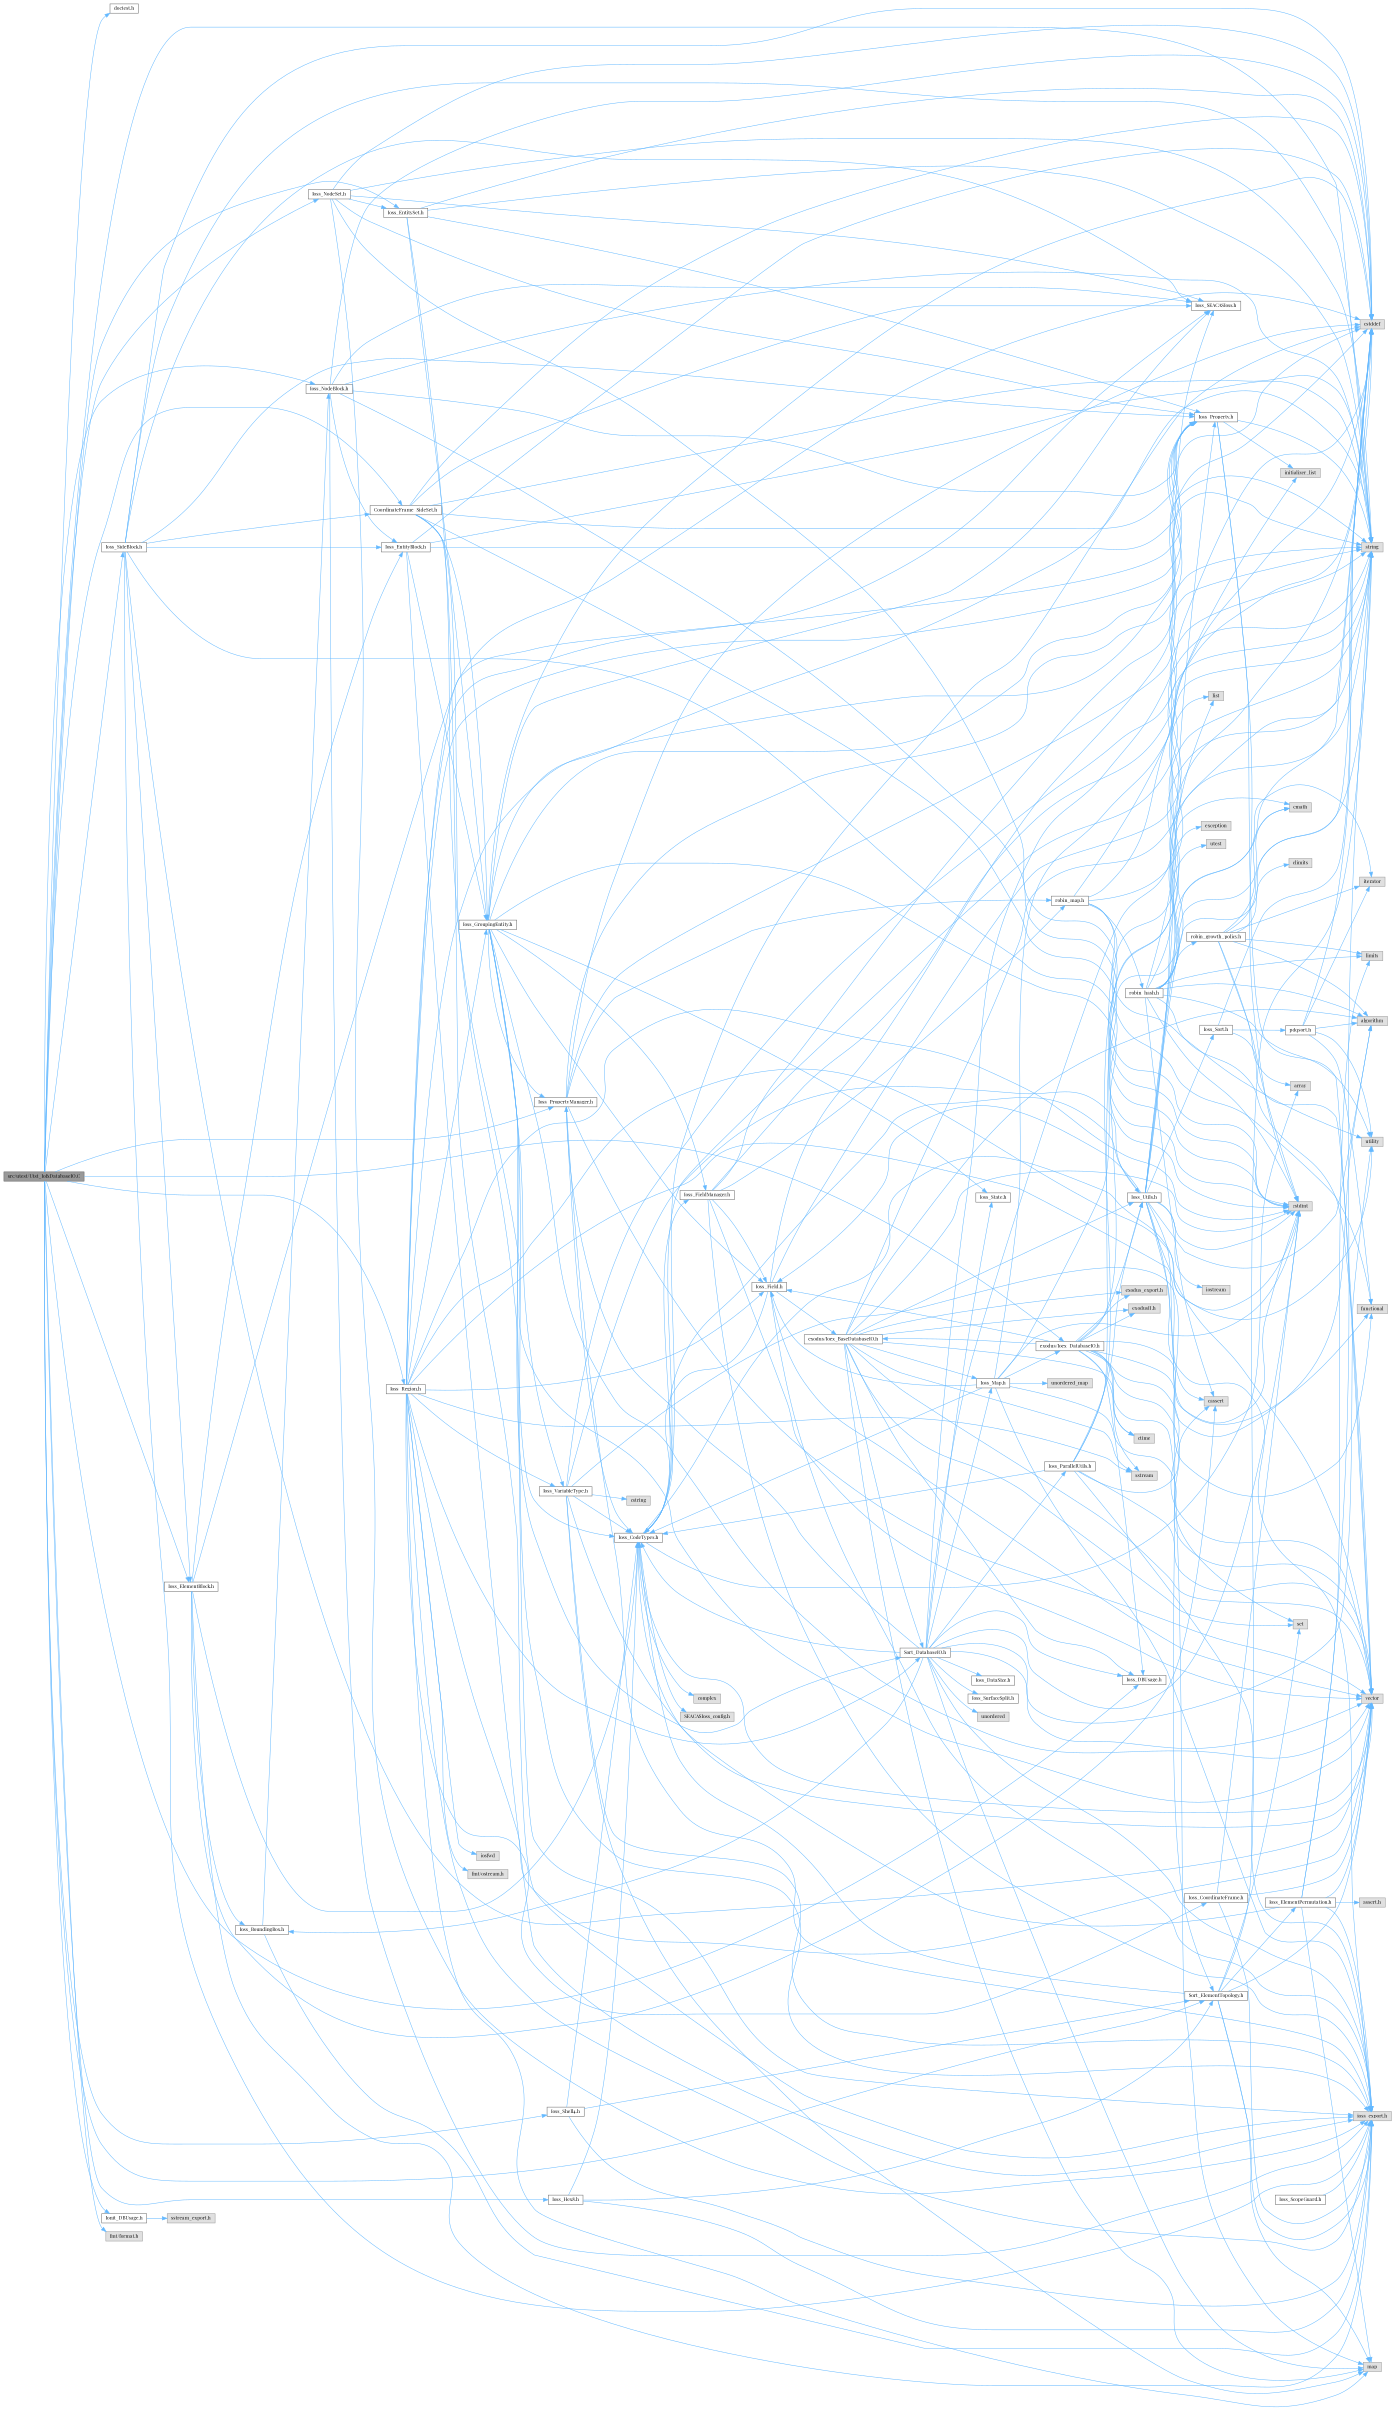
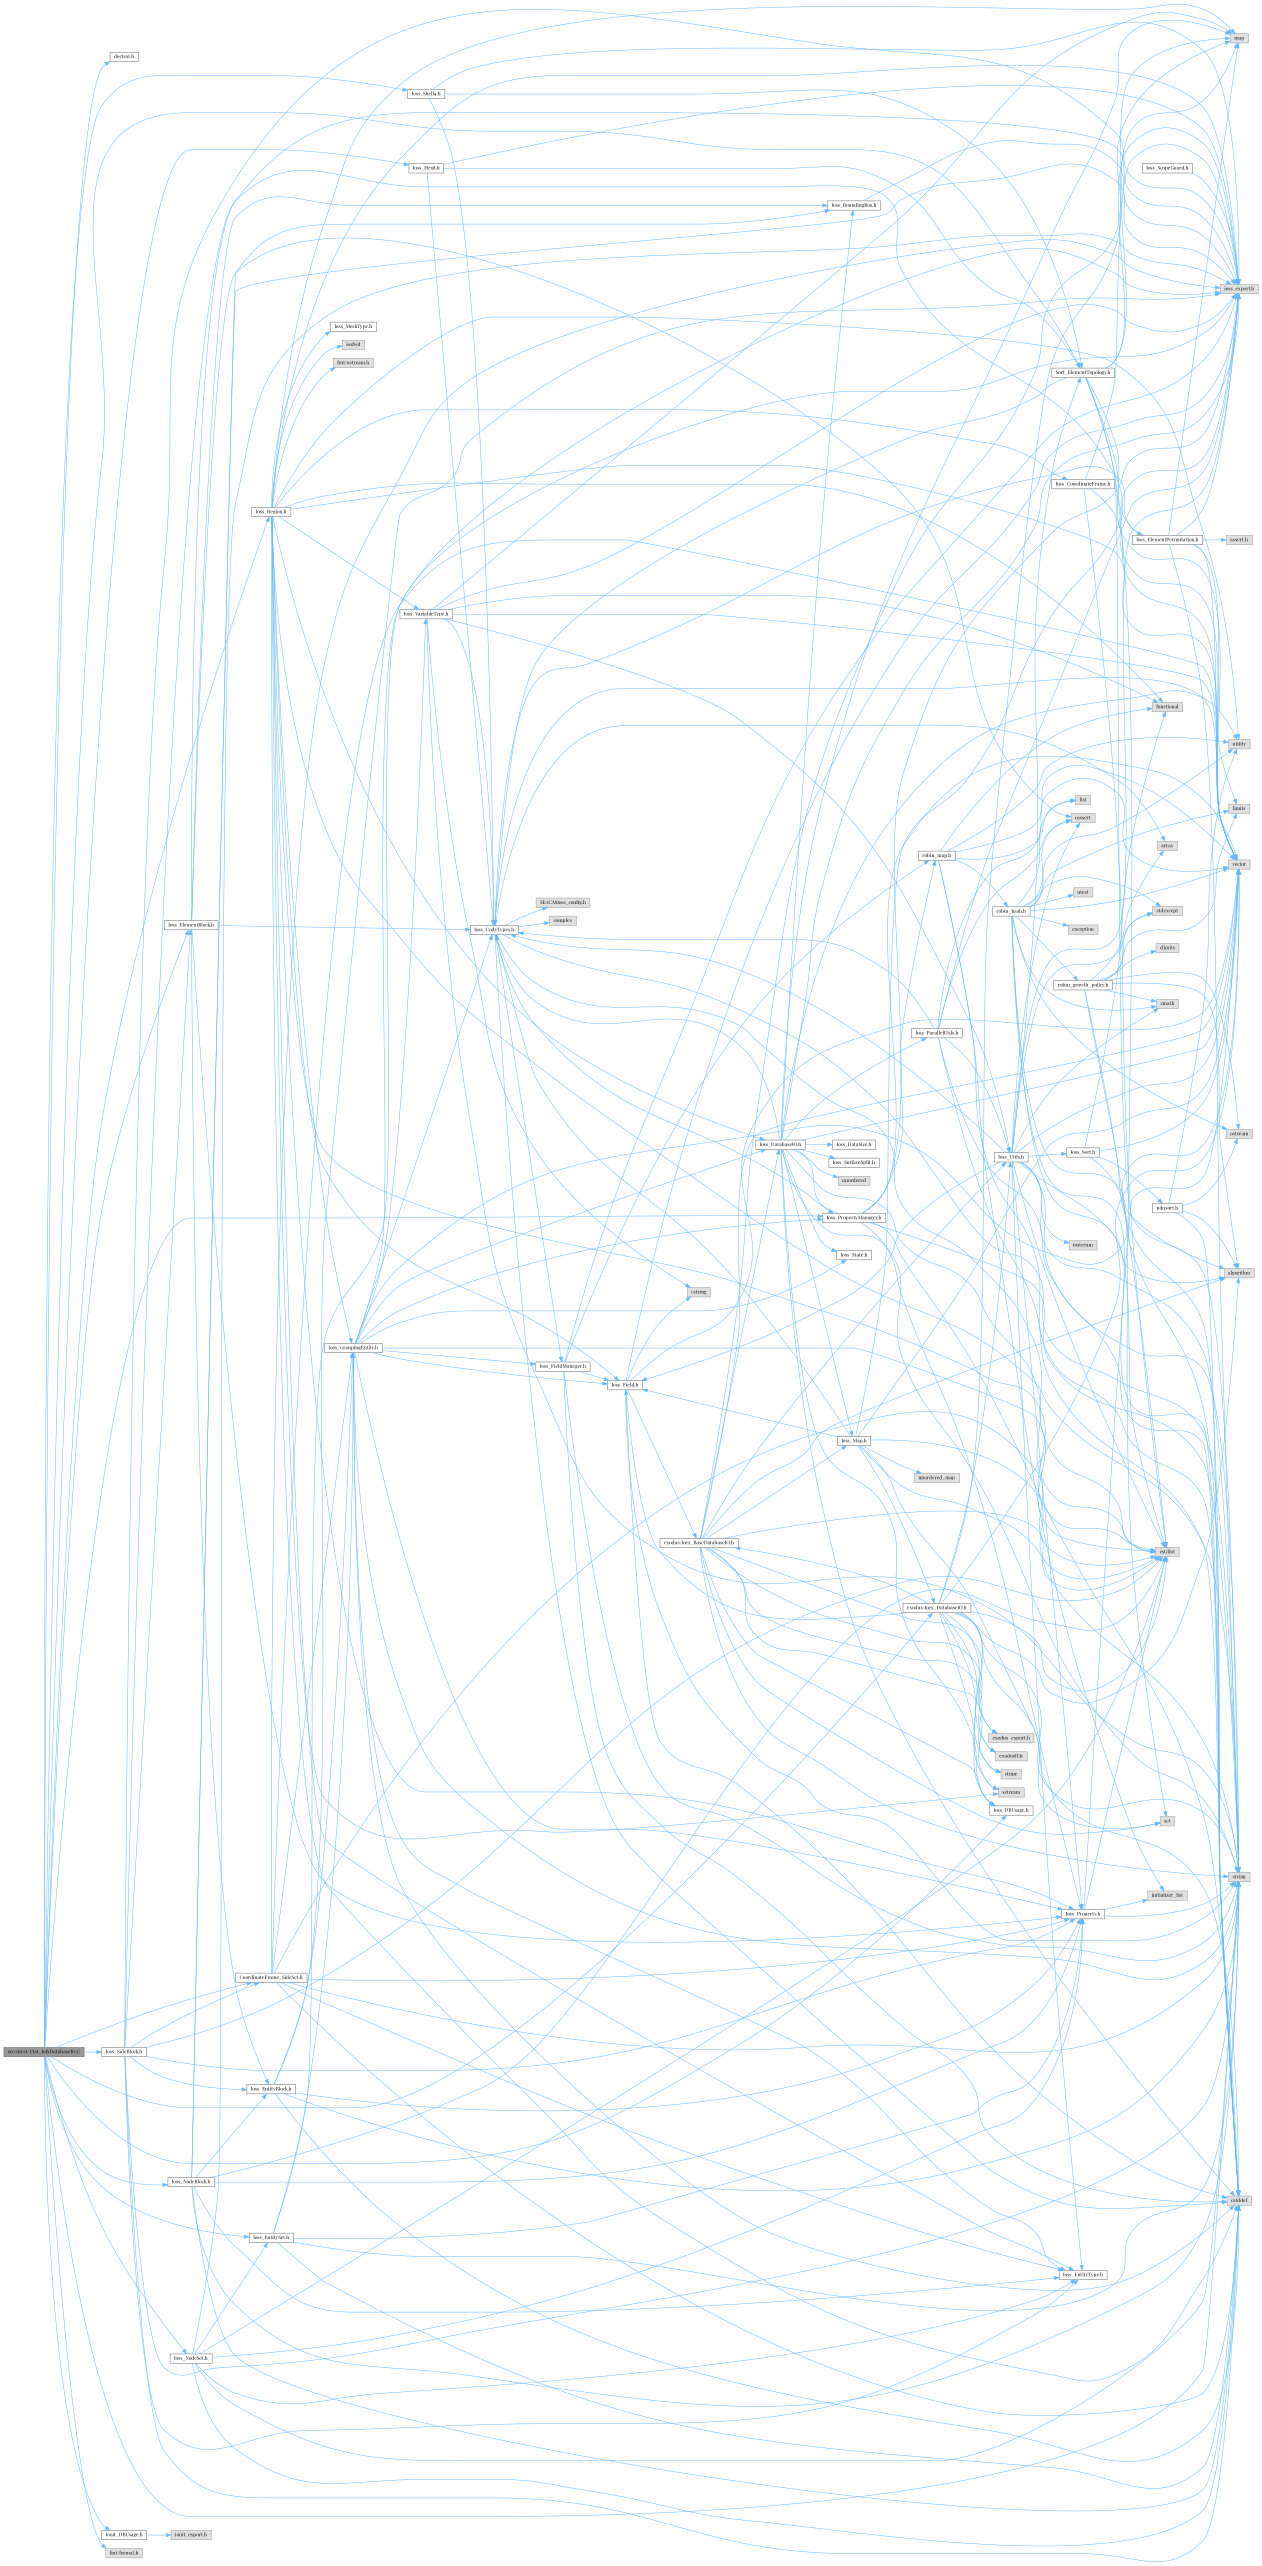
(1216, 306) -> (1083, 2275)
none -> (353, 327)
(1372, 882) -> (1239, 1134)
none -> (1167, 911)
(1354, 1161) -> (1114, 997)
(296, 1162) -> (219, 922)
(679, 1385) -> (651, 1335)
(918, 1554) -> (1085, 766)
(925, 1653) -> (781, 1145)
(191, 2218) -> (191, 2535)
